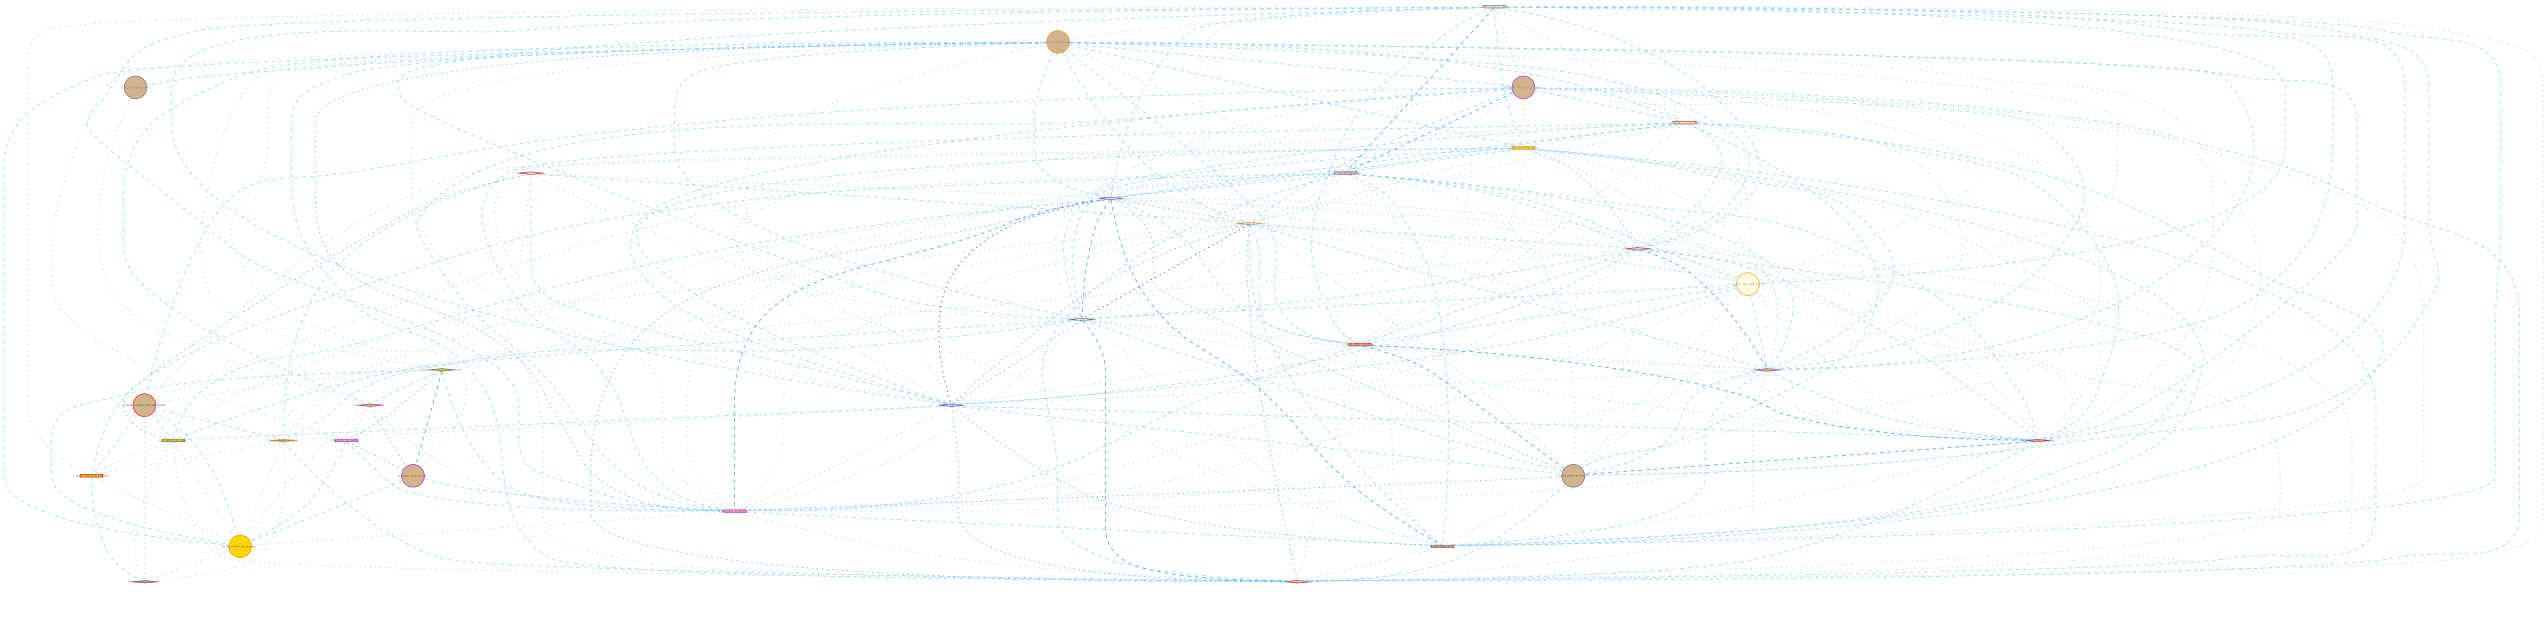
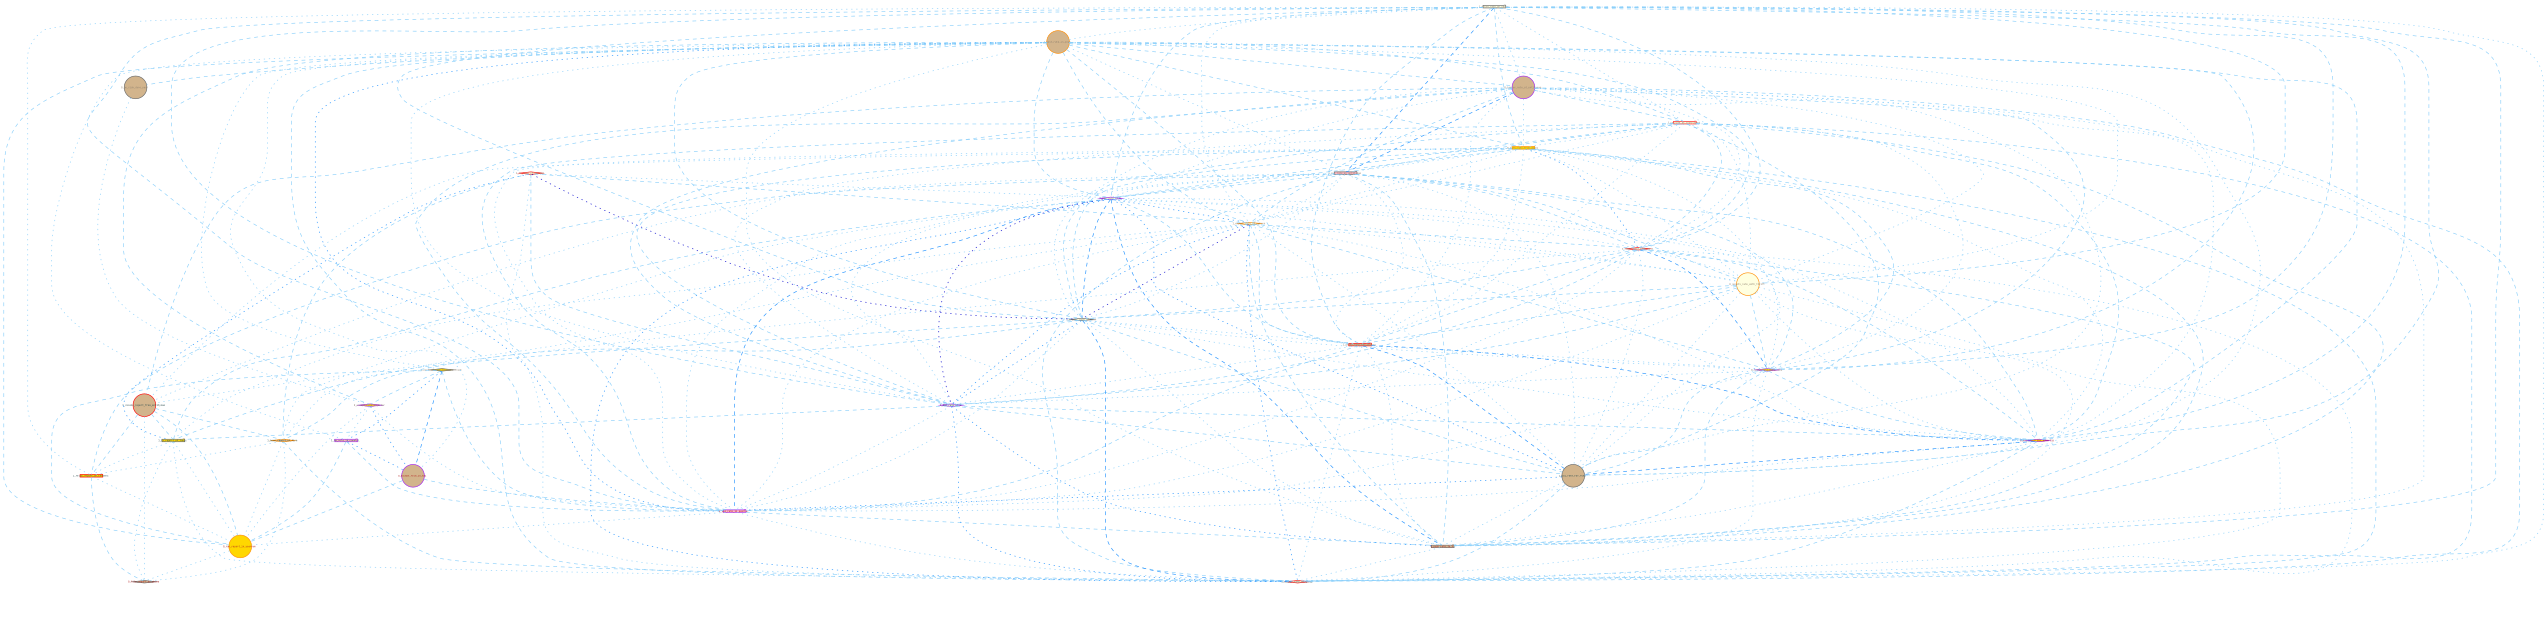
(835, 296) -> (835, 296)
(617, 423) -> none
none -> (2463, 541)
